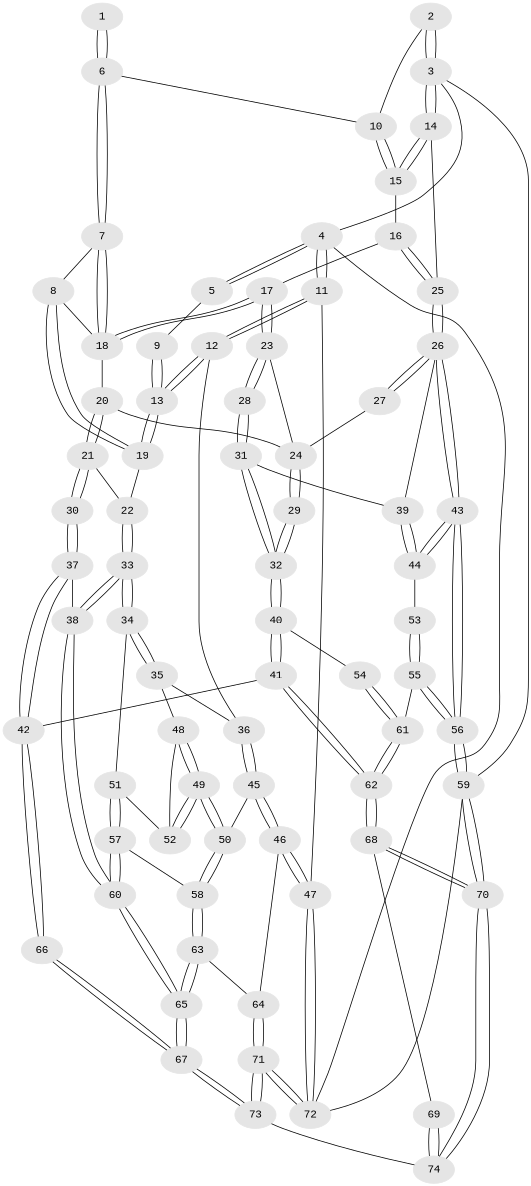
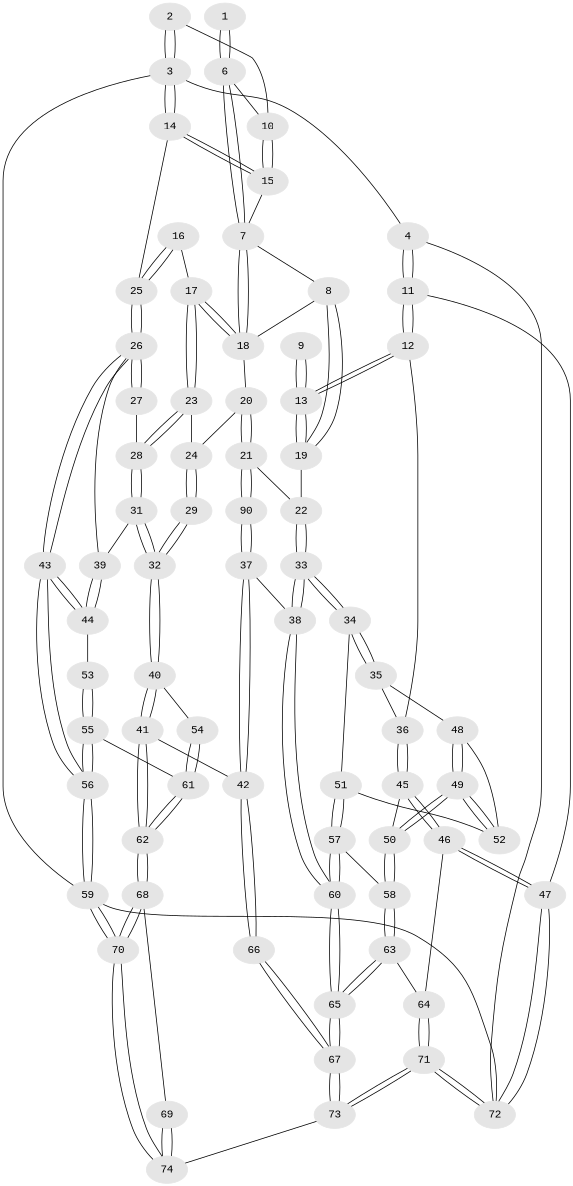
(396, 204) -> (255, 209)
(212, 291) -> none
(338, 429) -> (136, 429)
(72, 511) -> (246, 511)
